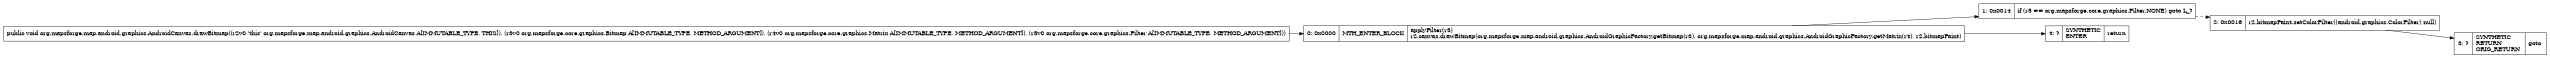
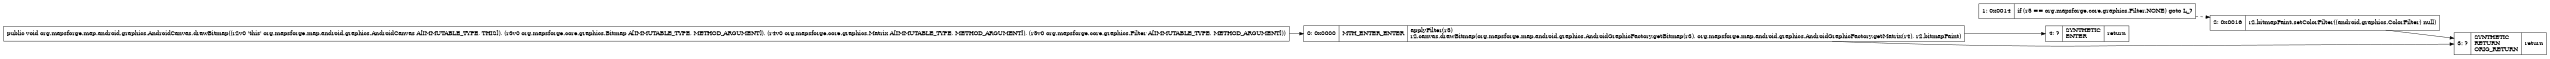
(1883, 21) -> (2141, 46)
(1373, 34) -> (1373, 34)
(2535, 44) -> (2534, 44)
